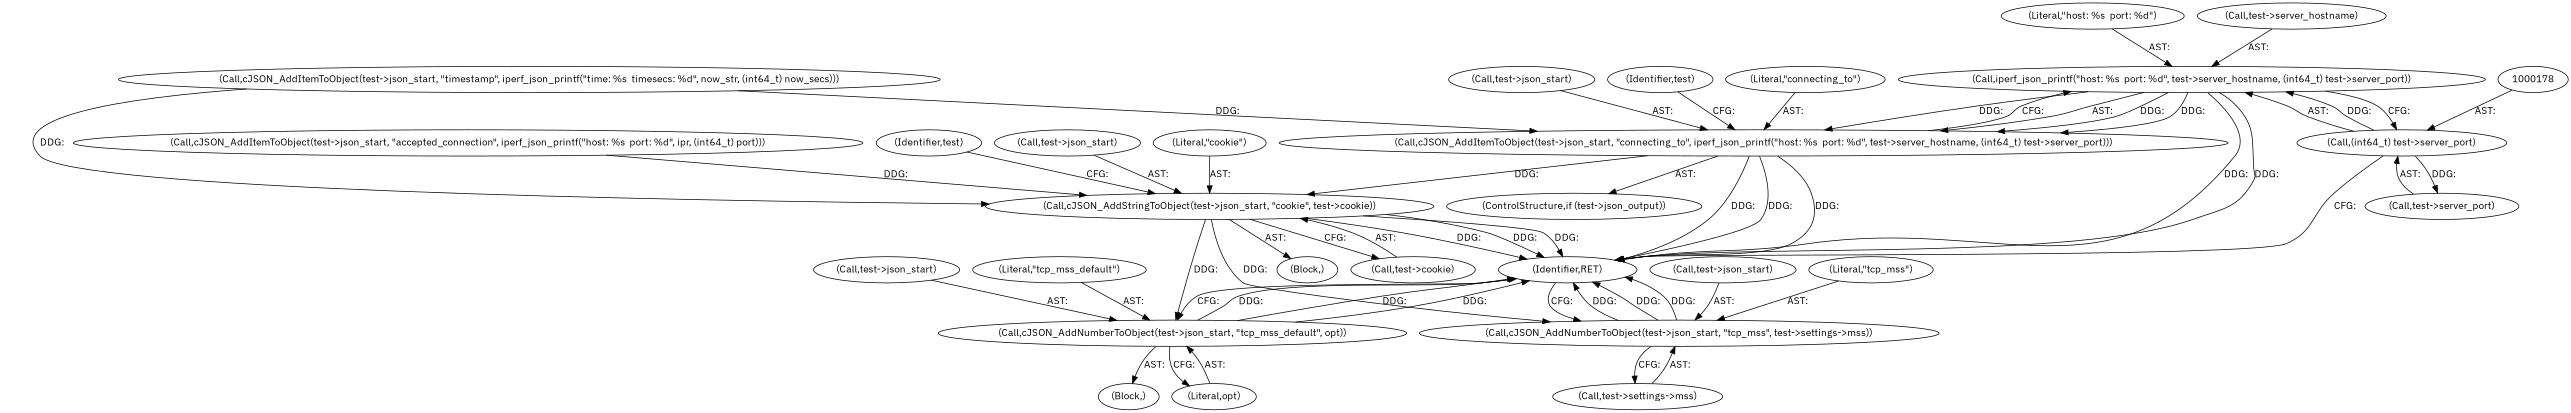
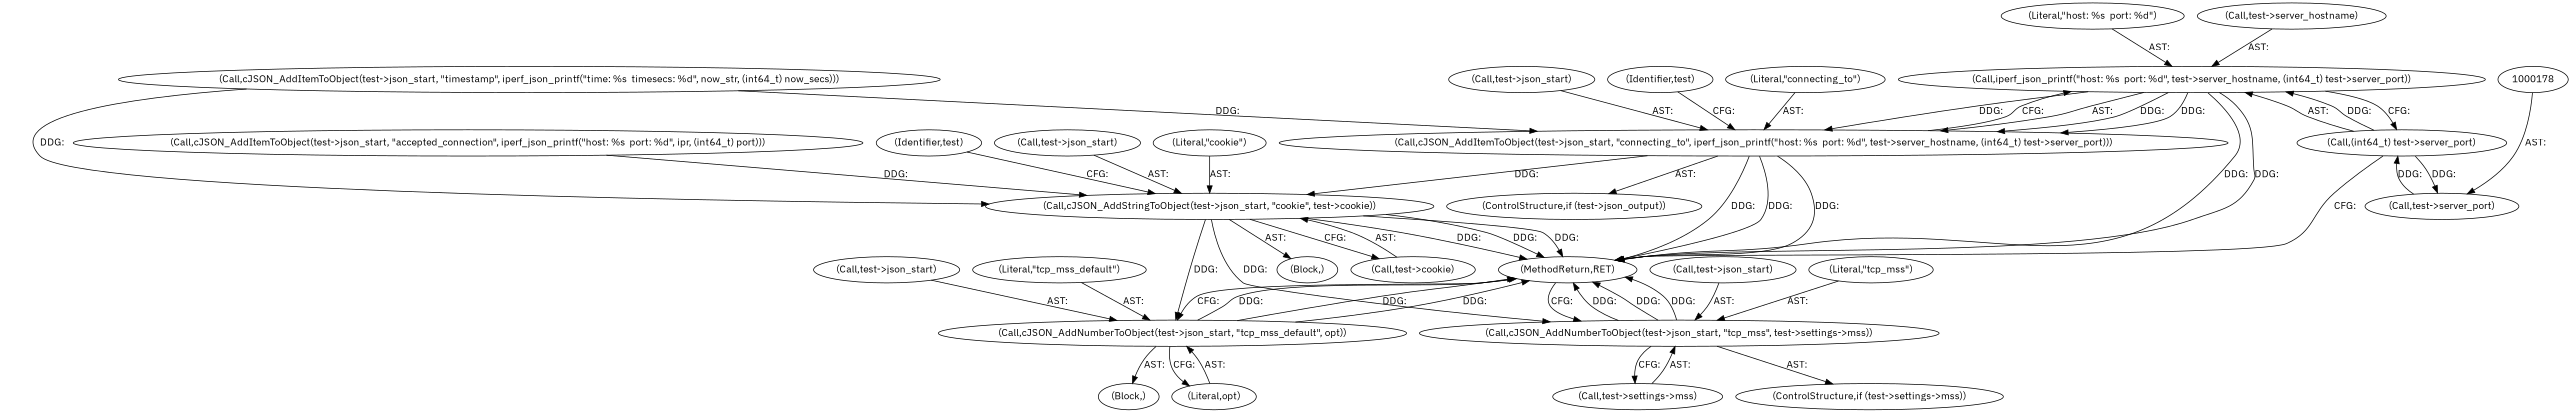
(2473, 109) -> (2517, 150)
(2411, 175) -> (2411, 175)
(1568, 270) -> (1568, 270)
none -> (1870, 397)
